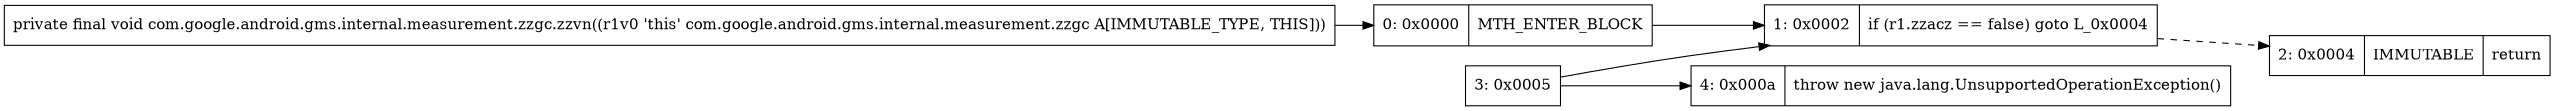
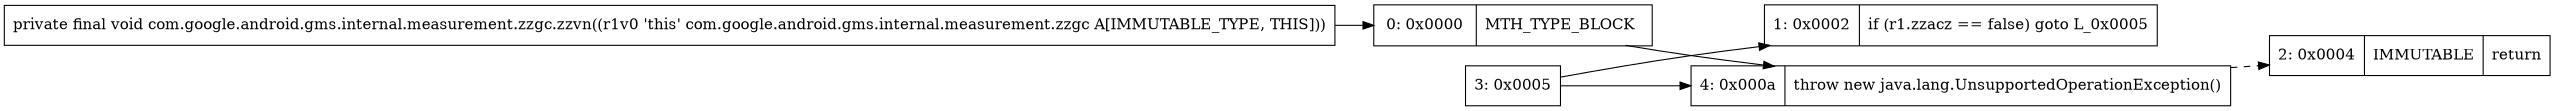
(1560, 25) -> (1560, 25)
(1703, 25) -> (1715, 59)
(2008, 25) -> (2008, 25)
(2208, 42) -> (2245, 67)
